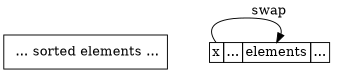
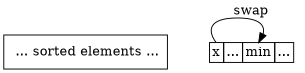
(277, 52) -> (259, 52)
